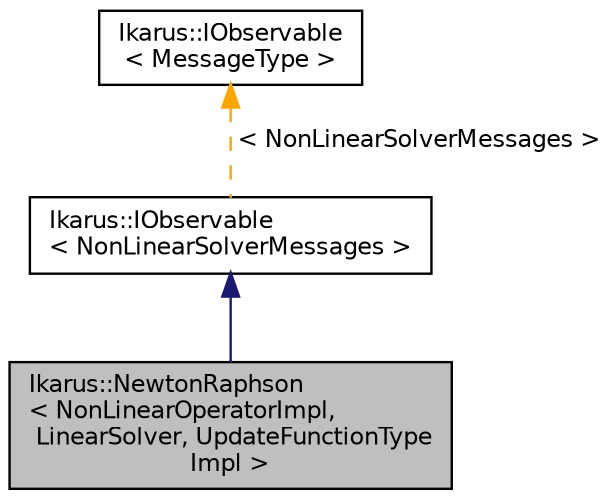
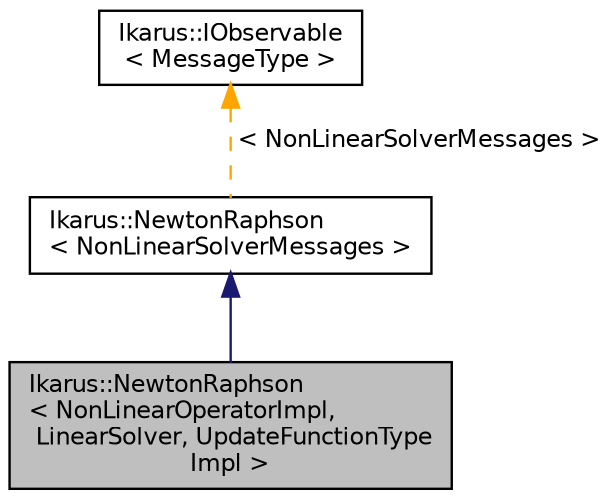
(231, 235) -> (231, 235)
